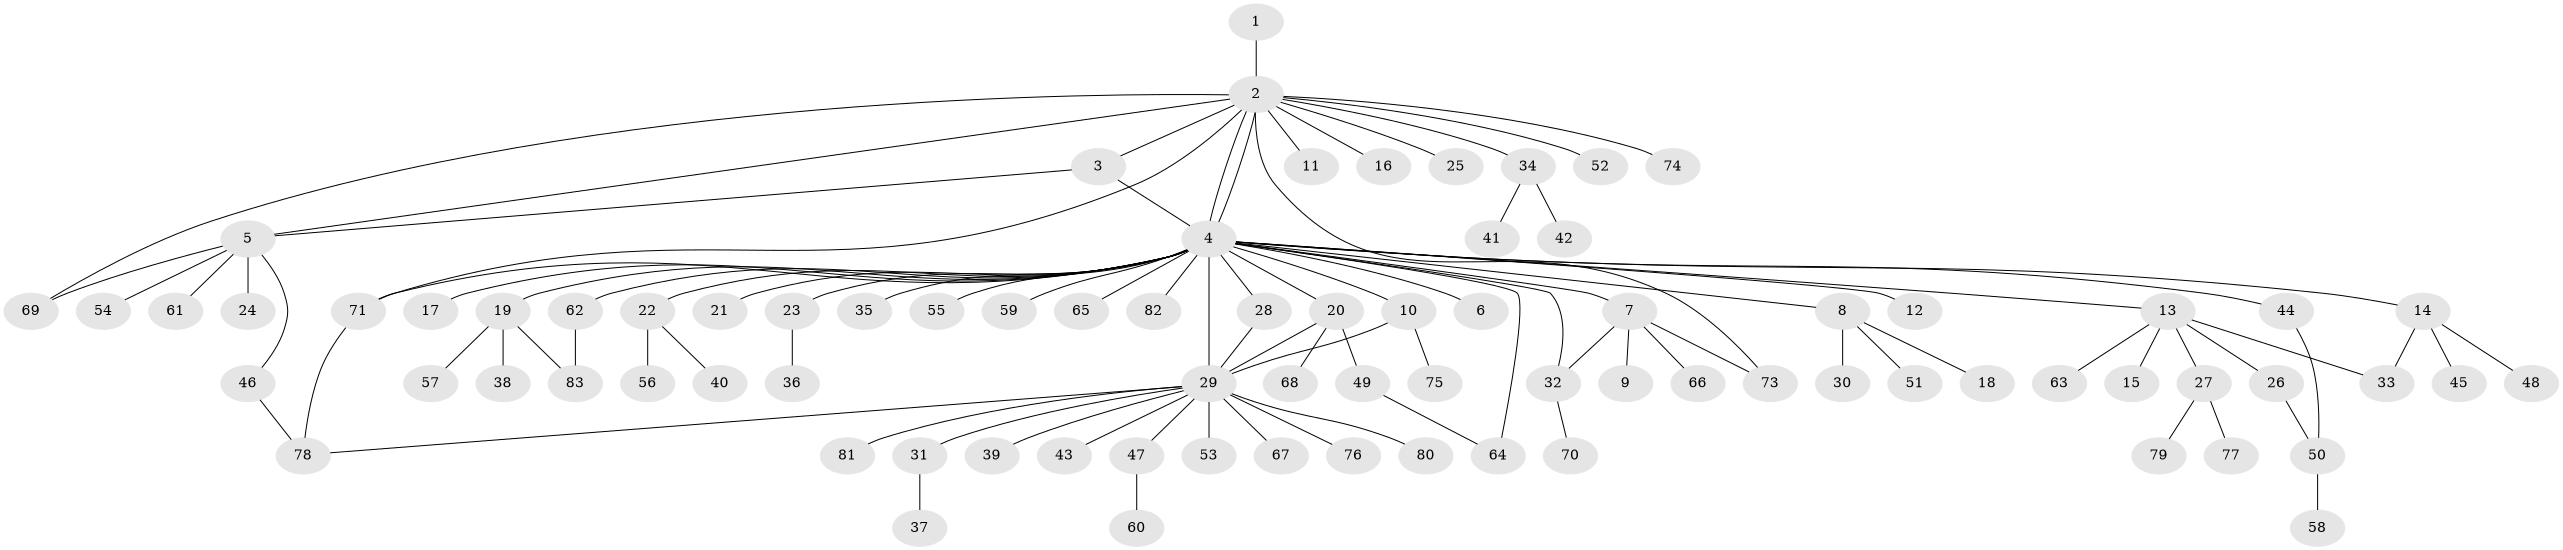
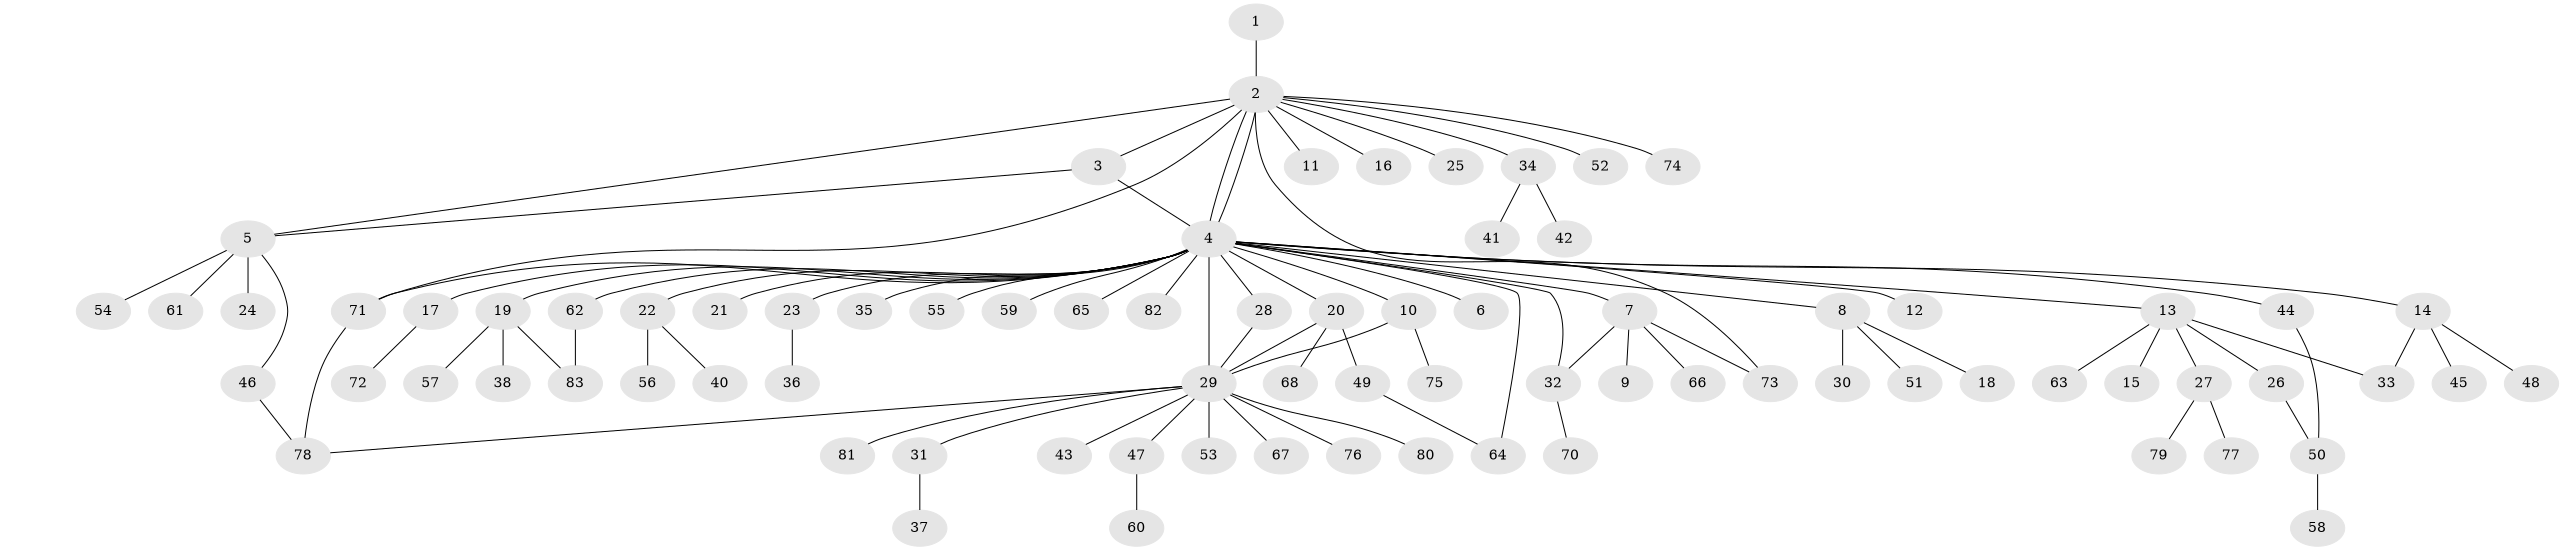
(31, 311) -> none
none -> (358, 384)
(992, 456) -> none
